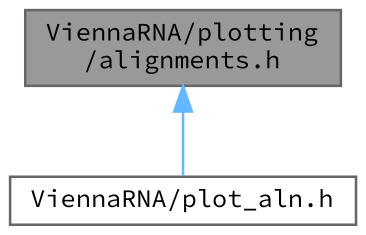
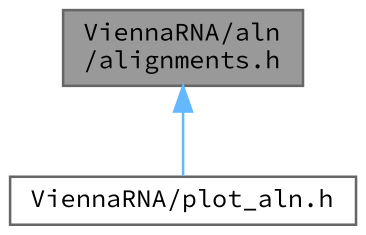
(183, 48) -> (183, 48)
